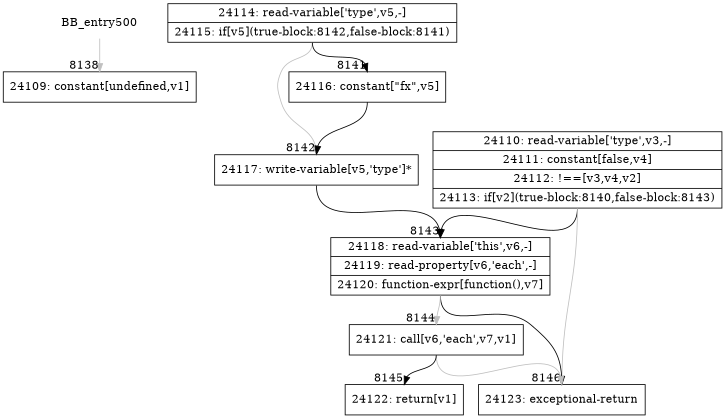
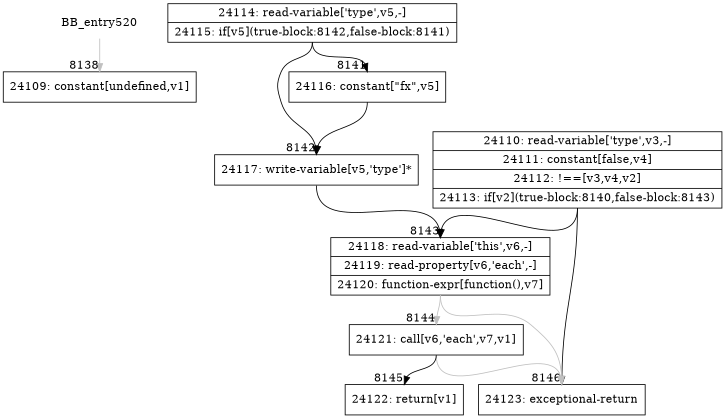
(100, 23) -> (100, 23)
(278, 93) -> (278, 93)
(570, 292) -> (570, 292)
(511, 316) -> (511, 316)
